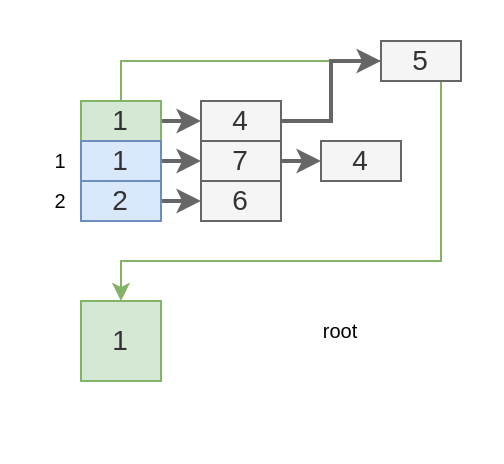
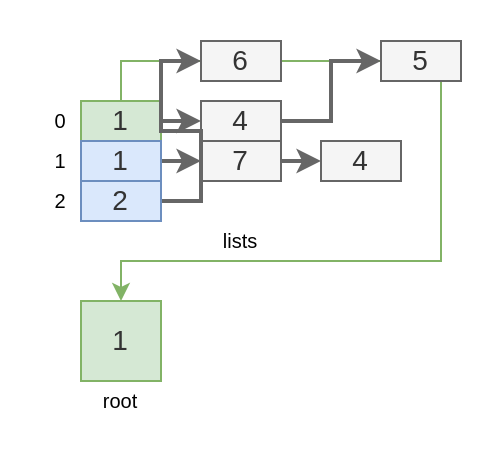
none -> (61, 121)
(241, 201) -> (241, 61)
none -> (241, 241)
(341, 331) -> (121, 401)
